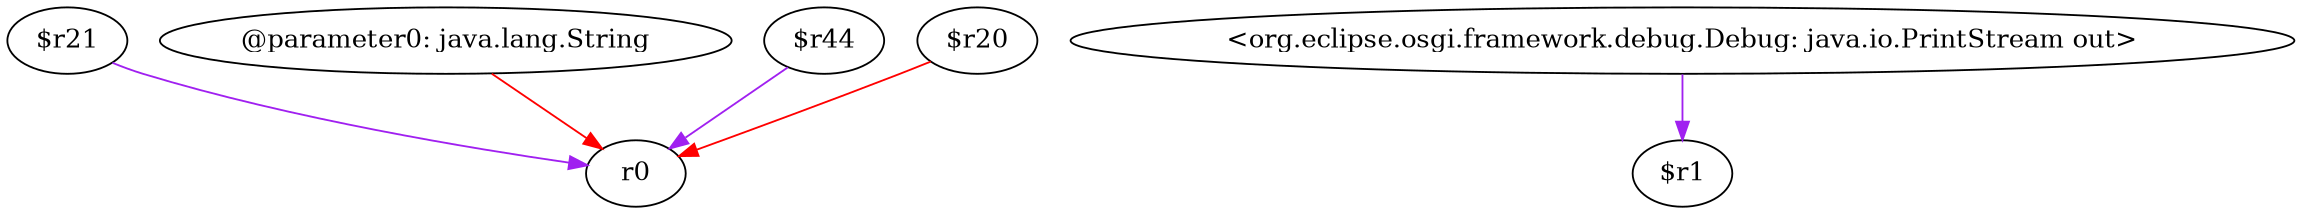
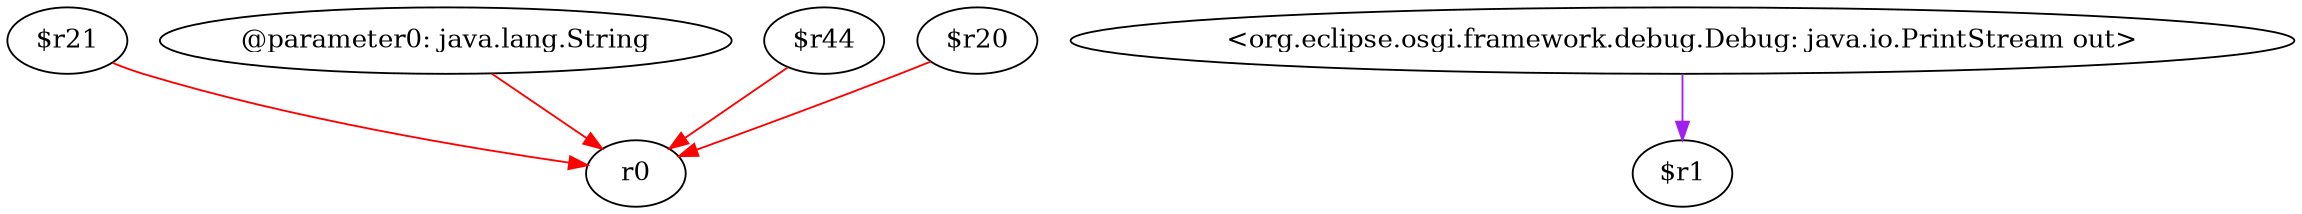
(737, 103) -> (737, 103)
(339, 122) -> (339, 122)
